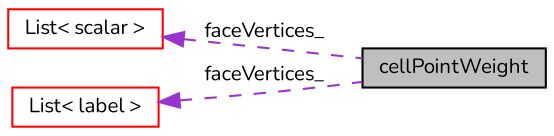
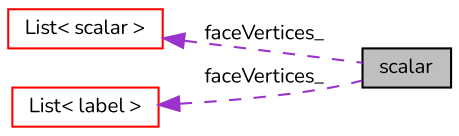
(454, 68) -> (407, 68)
